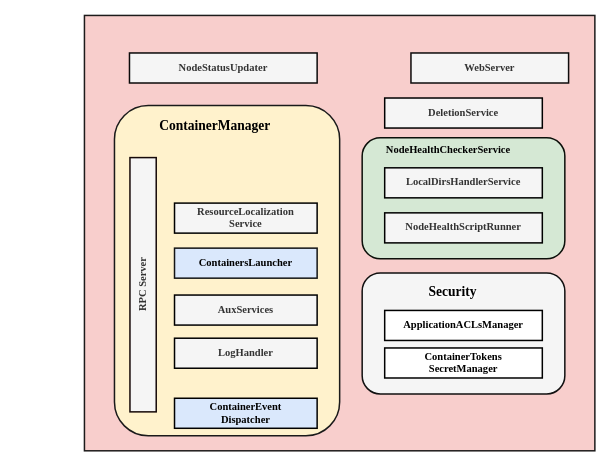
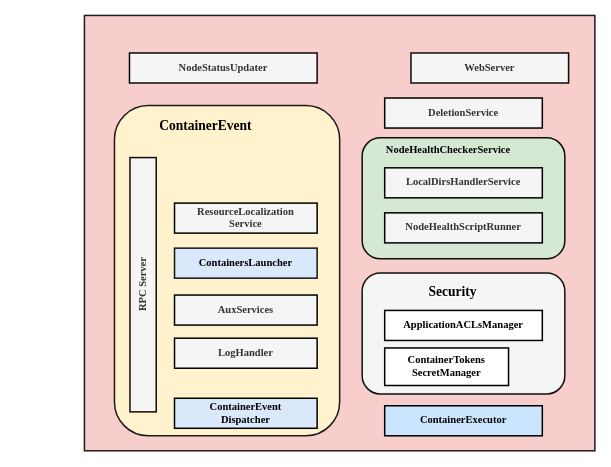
(199, 124) -> (193, 124)
(463, 363) -> (446, 366)
none -> (463, 420)
